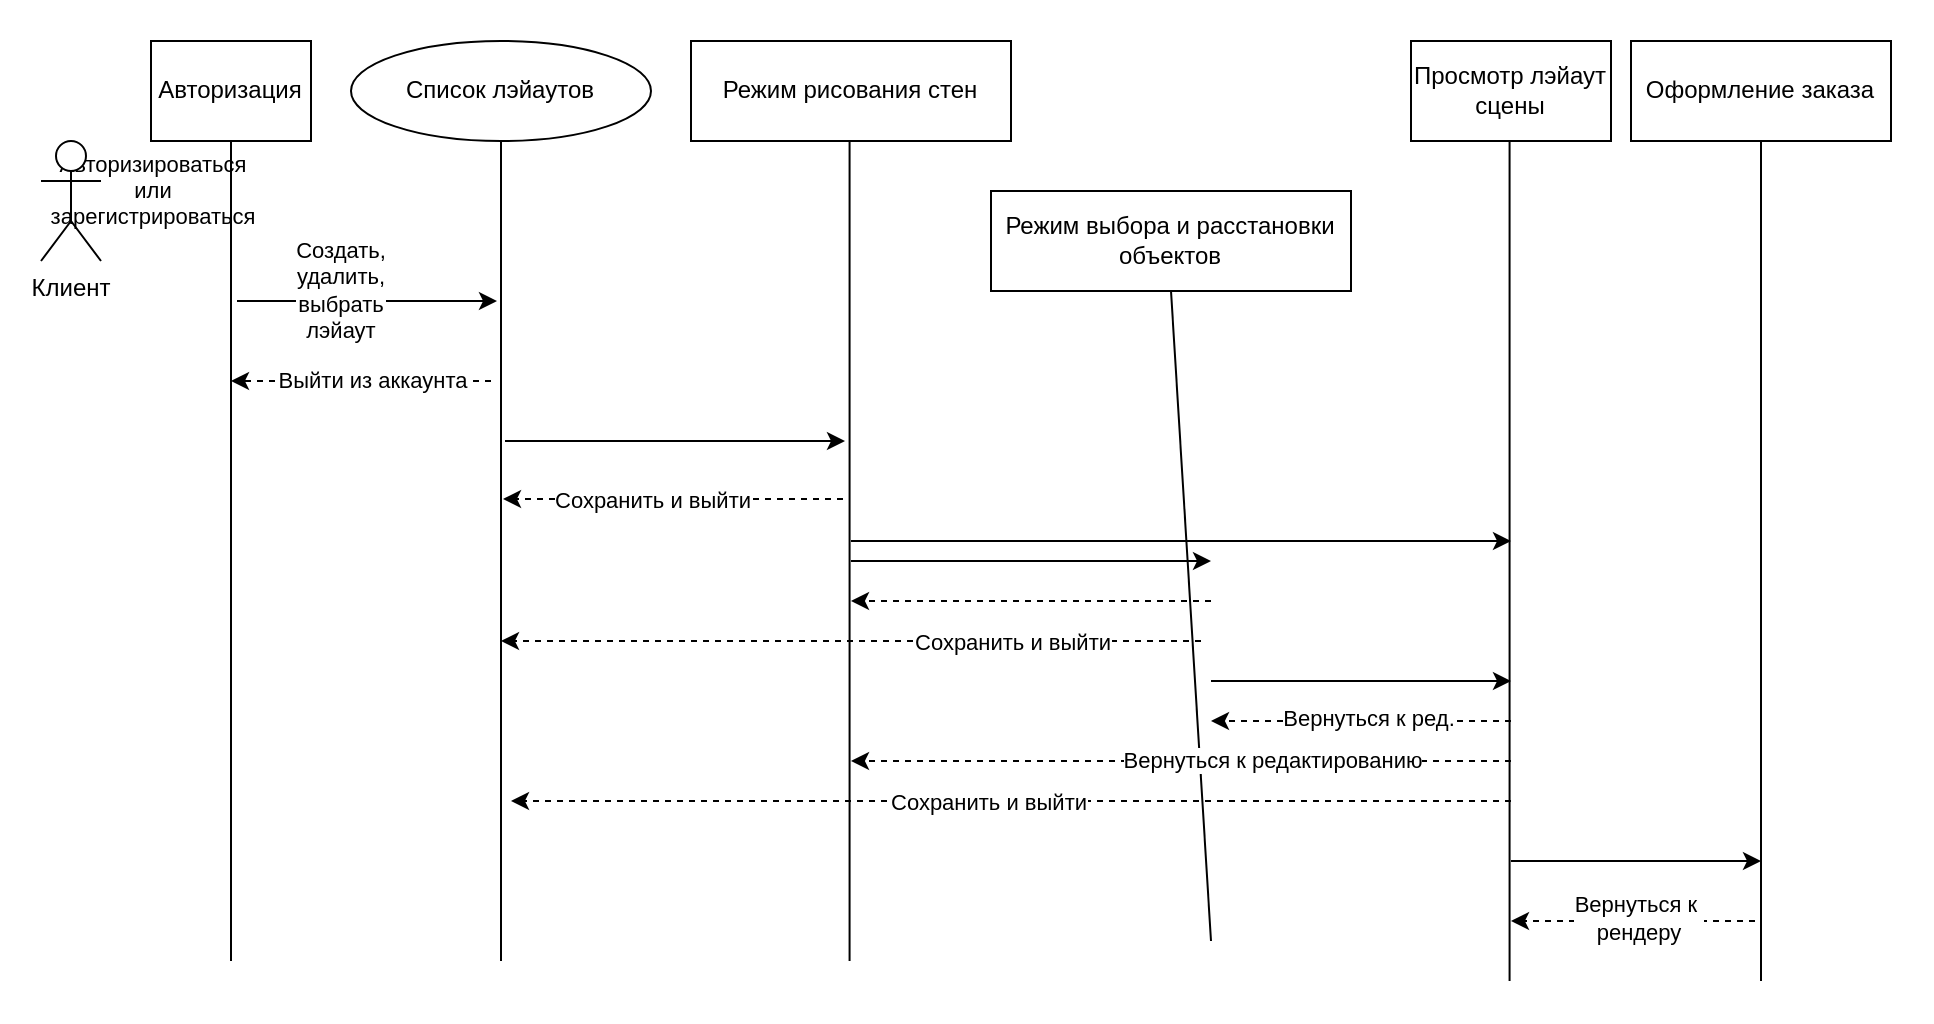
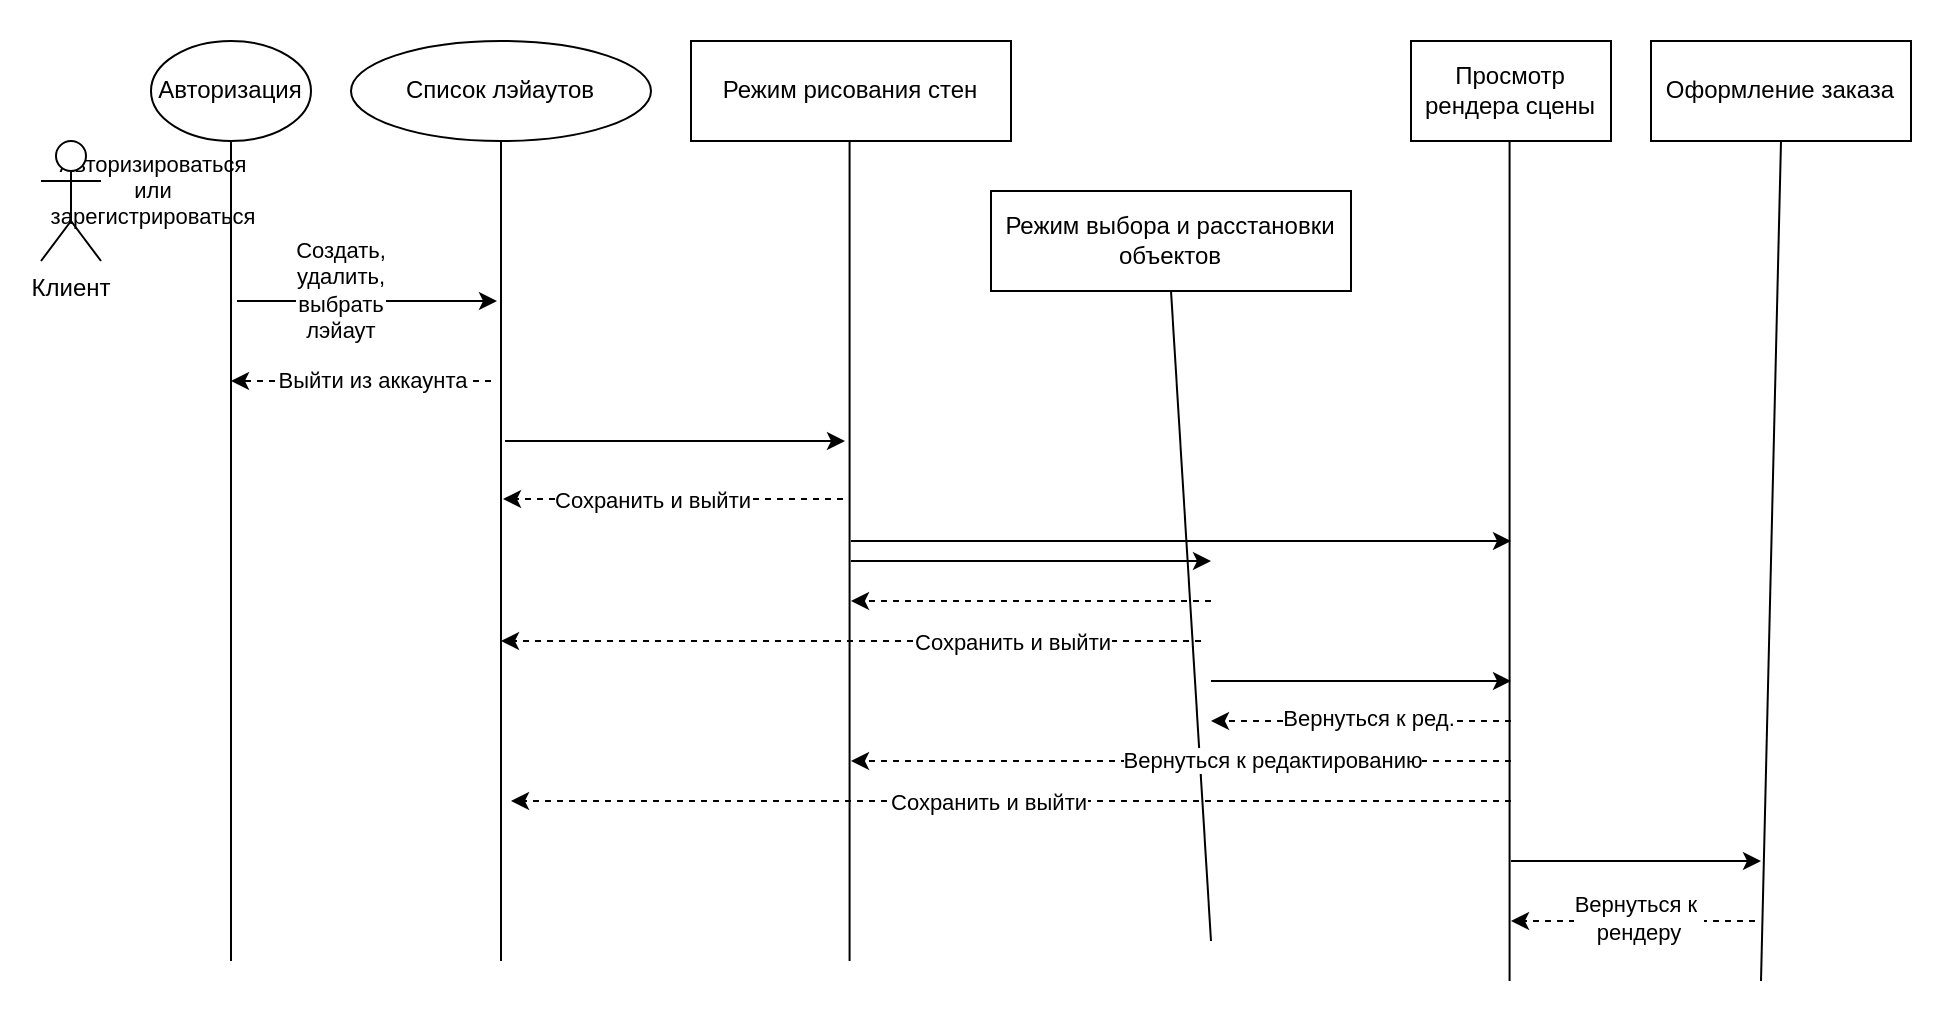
(231, 91) -> (231, 91)
(1511, 91) -> (1511, 91)
(1761, 91) -> (1781, 91)
